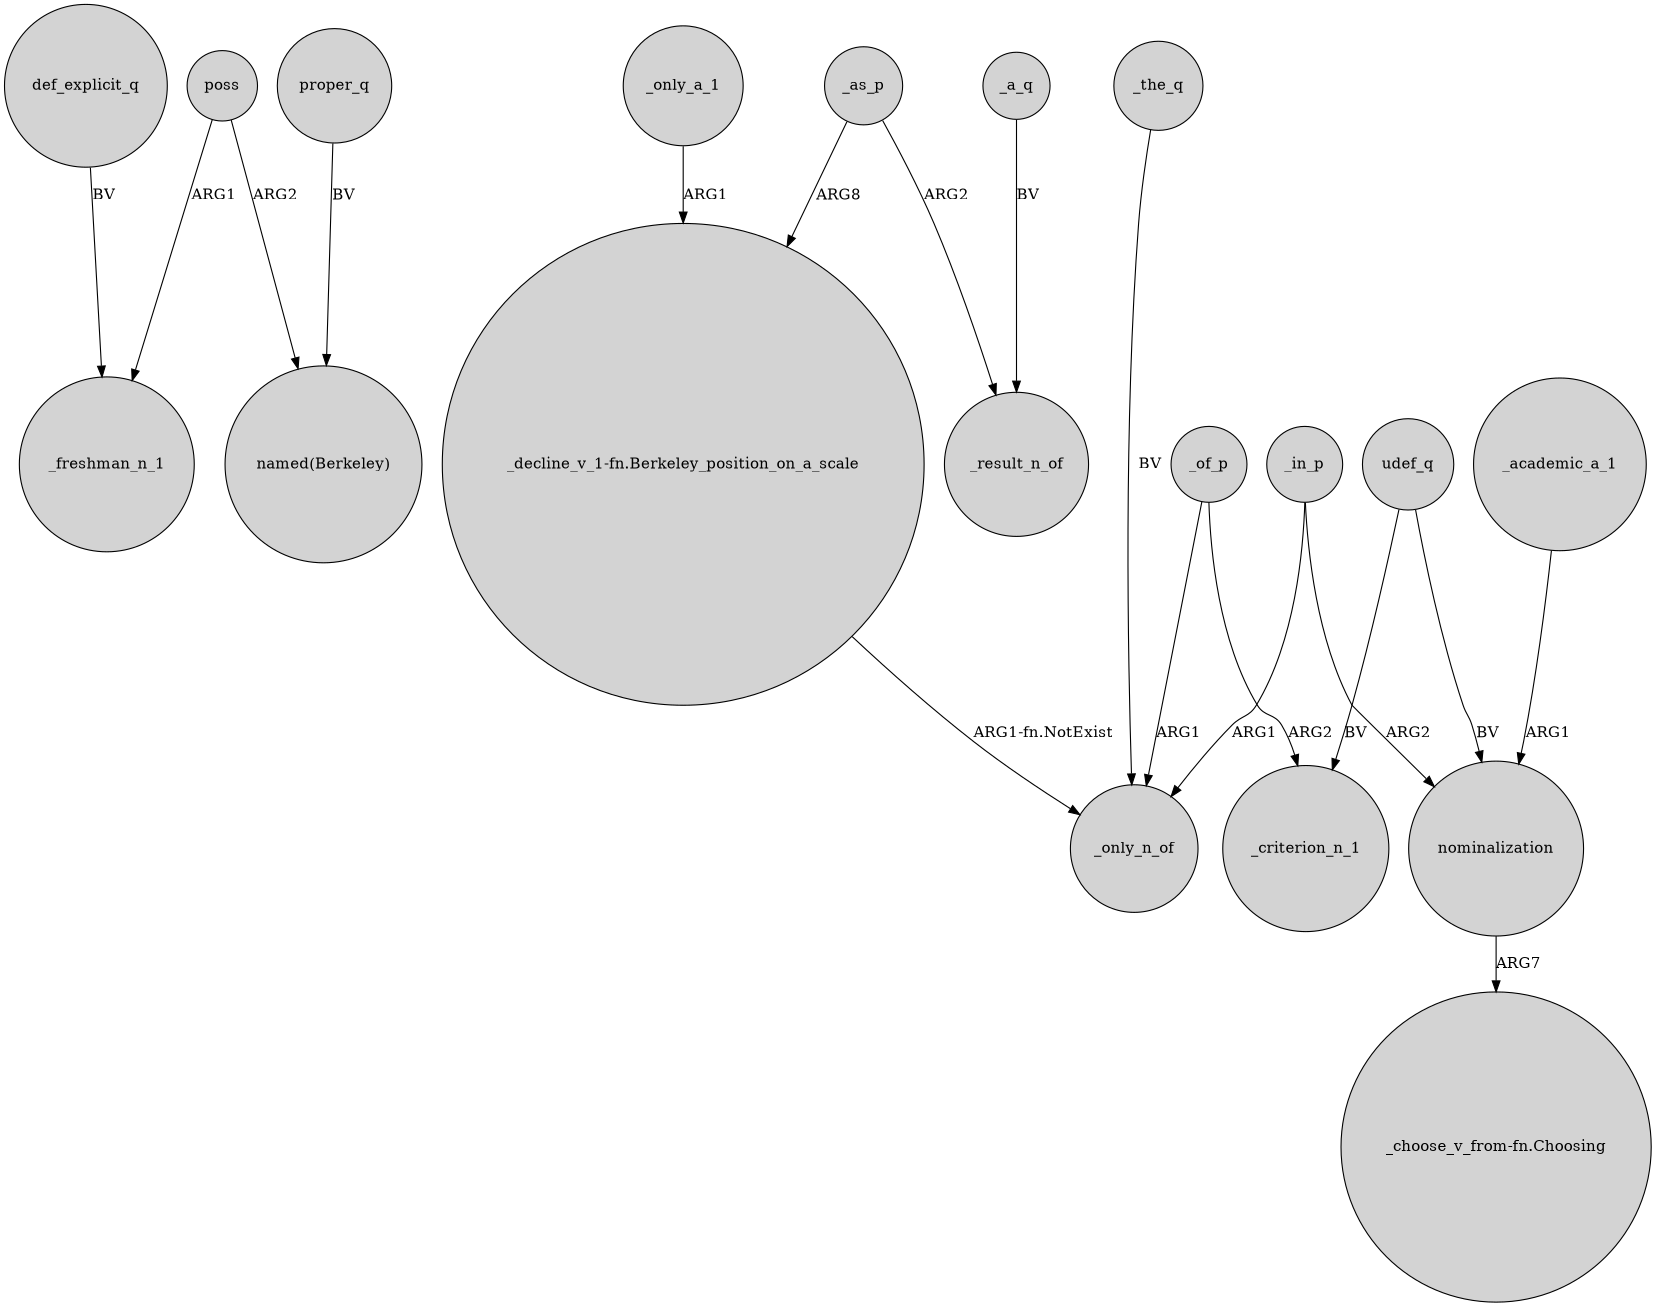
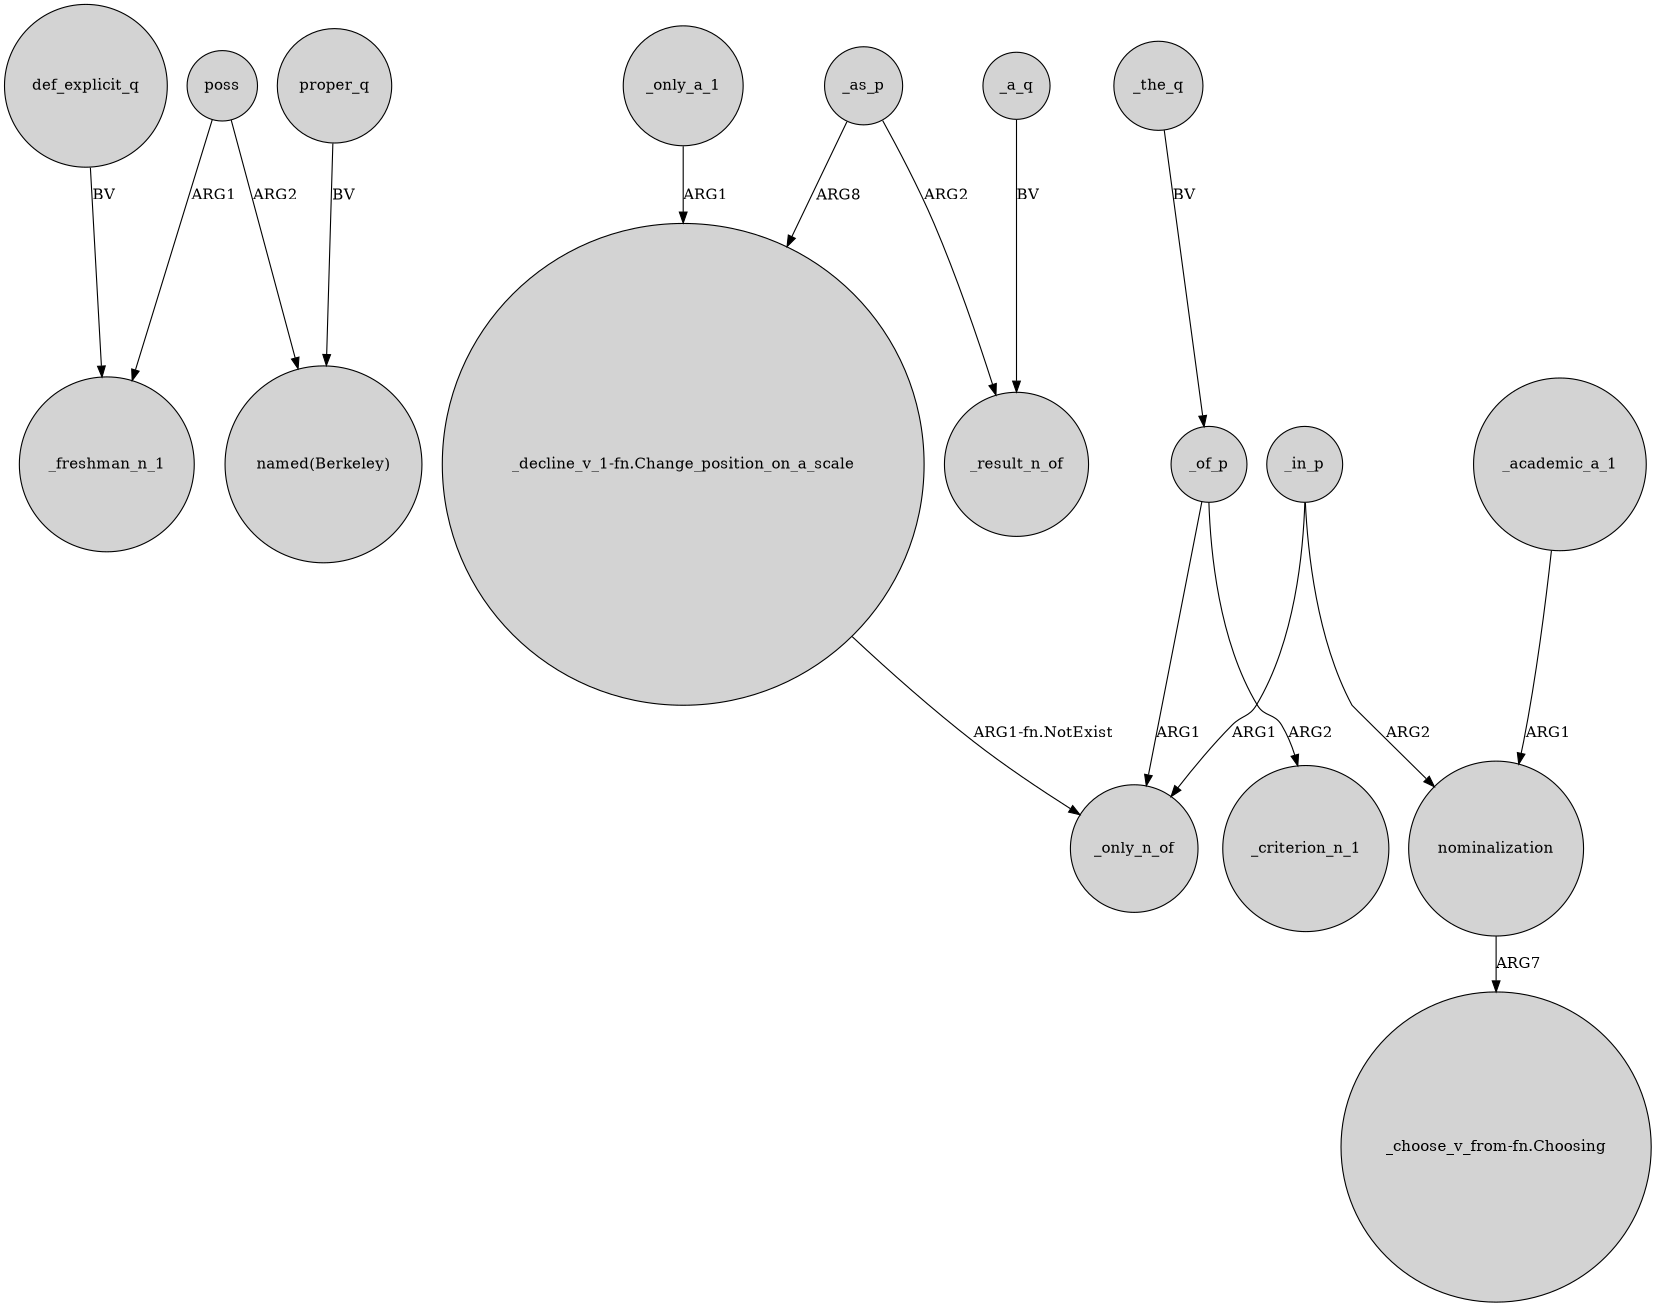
(1129, 451) -> (1183, 273)
(683, 464) -> (683, 464)
(1408, 464) -> none
